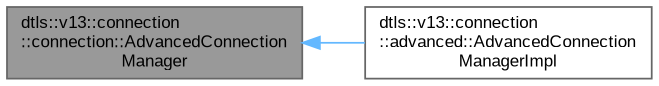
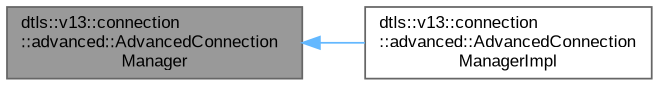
(155, 43) -> (155, 43)
